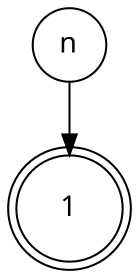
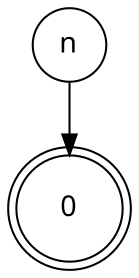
(70, 209) -> (70, 209)
